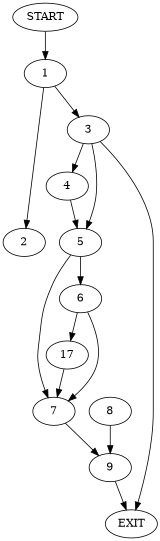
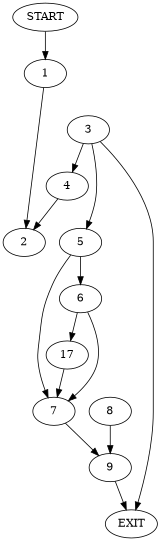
(64, 99) -> none
(73, 210) -> (48, 211)
